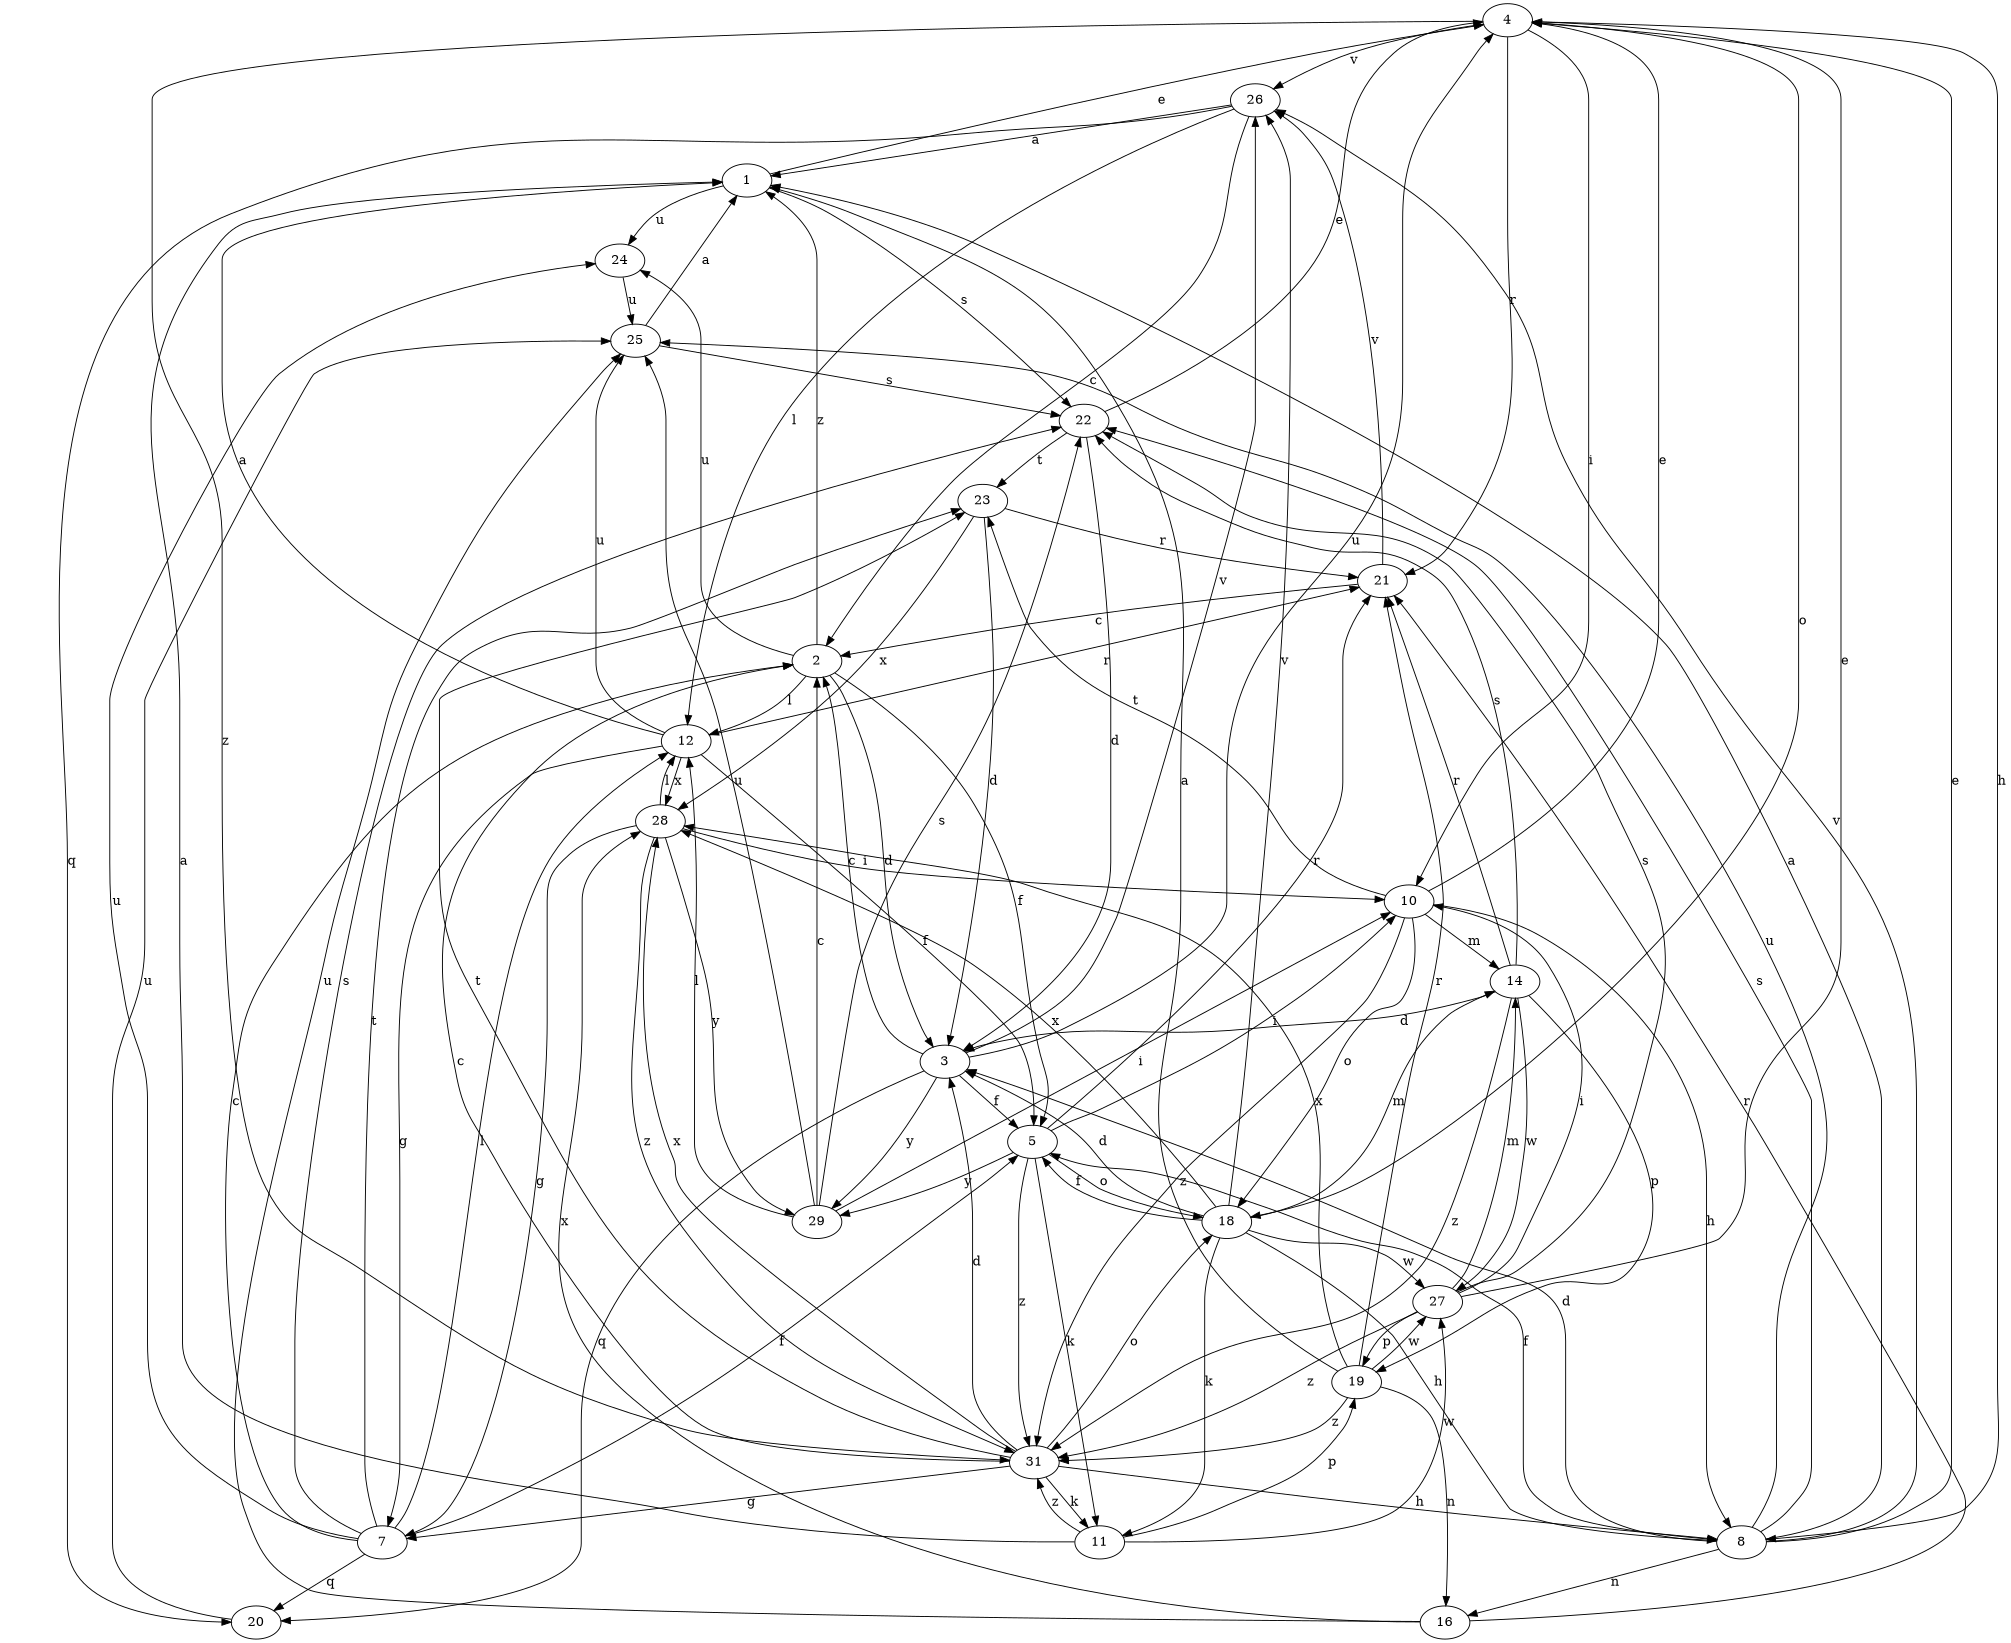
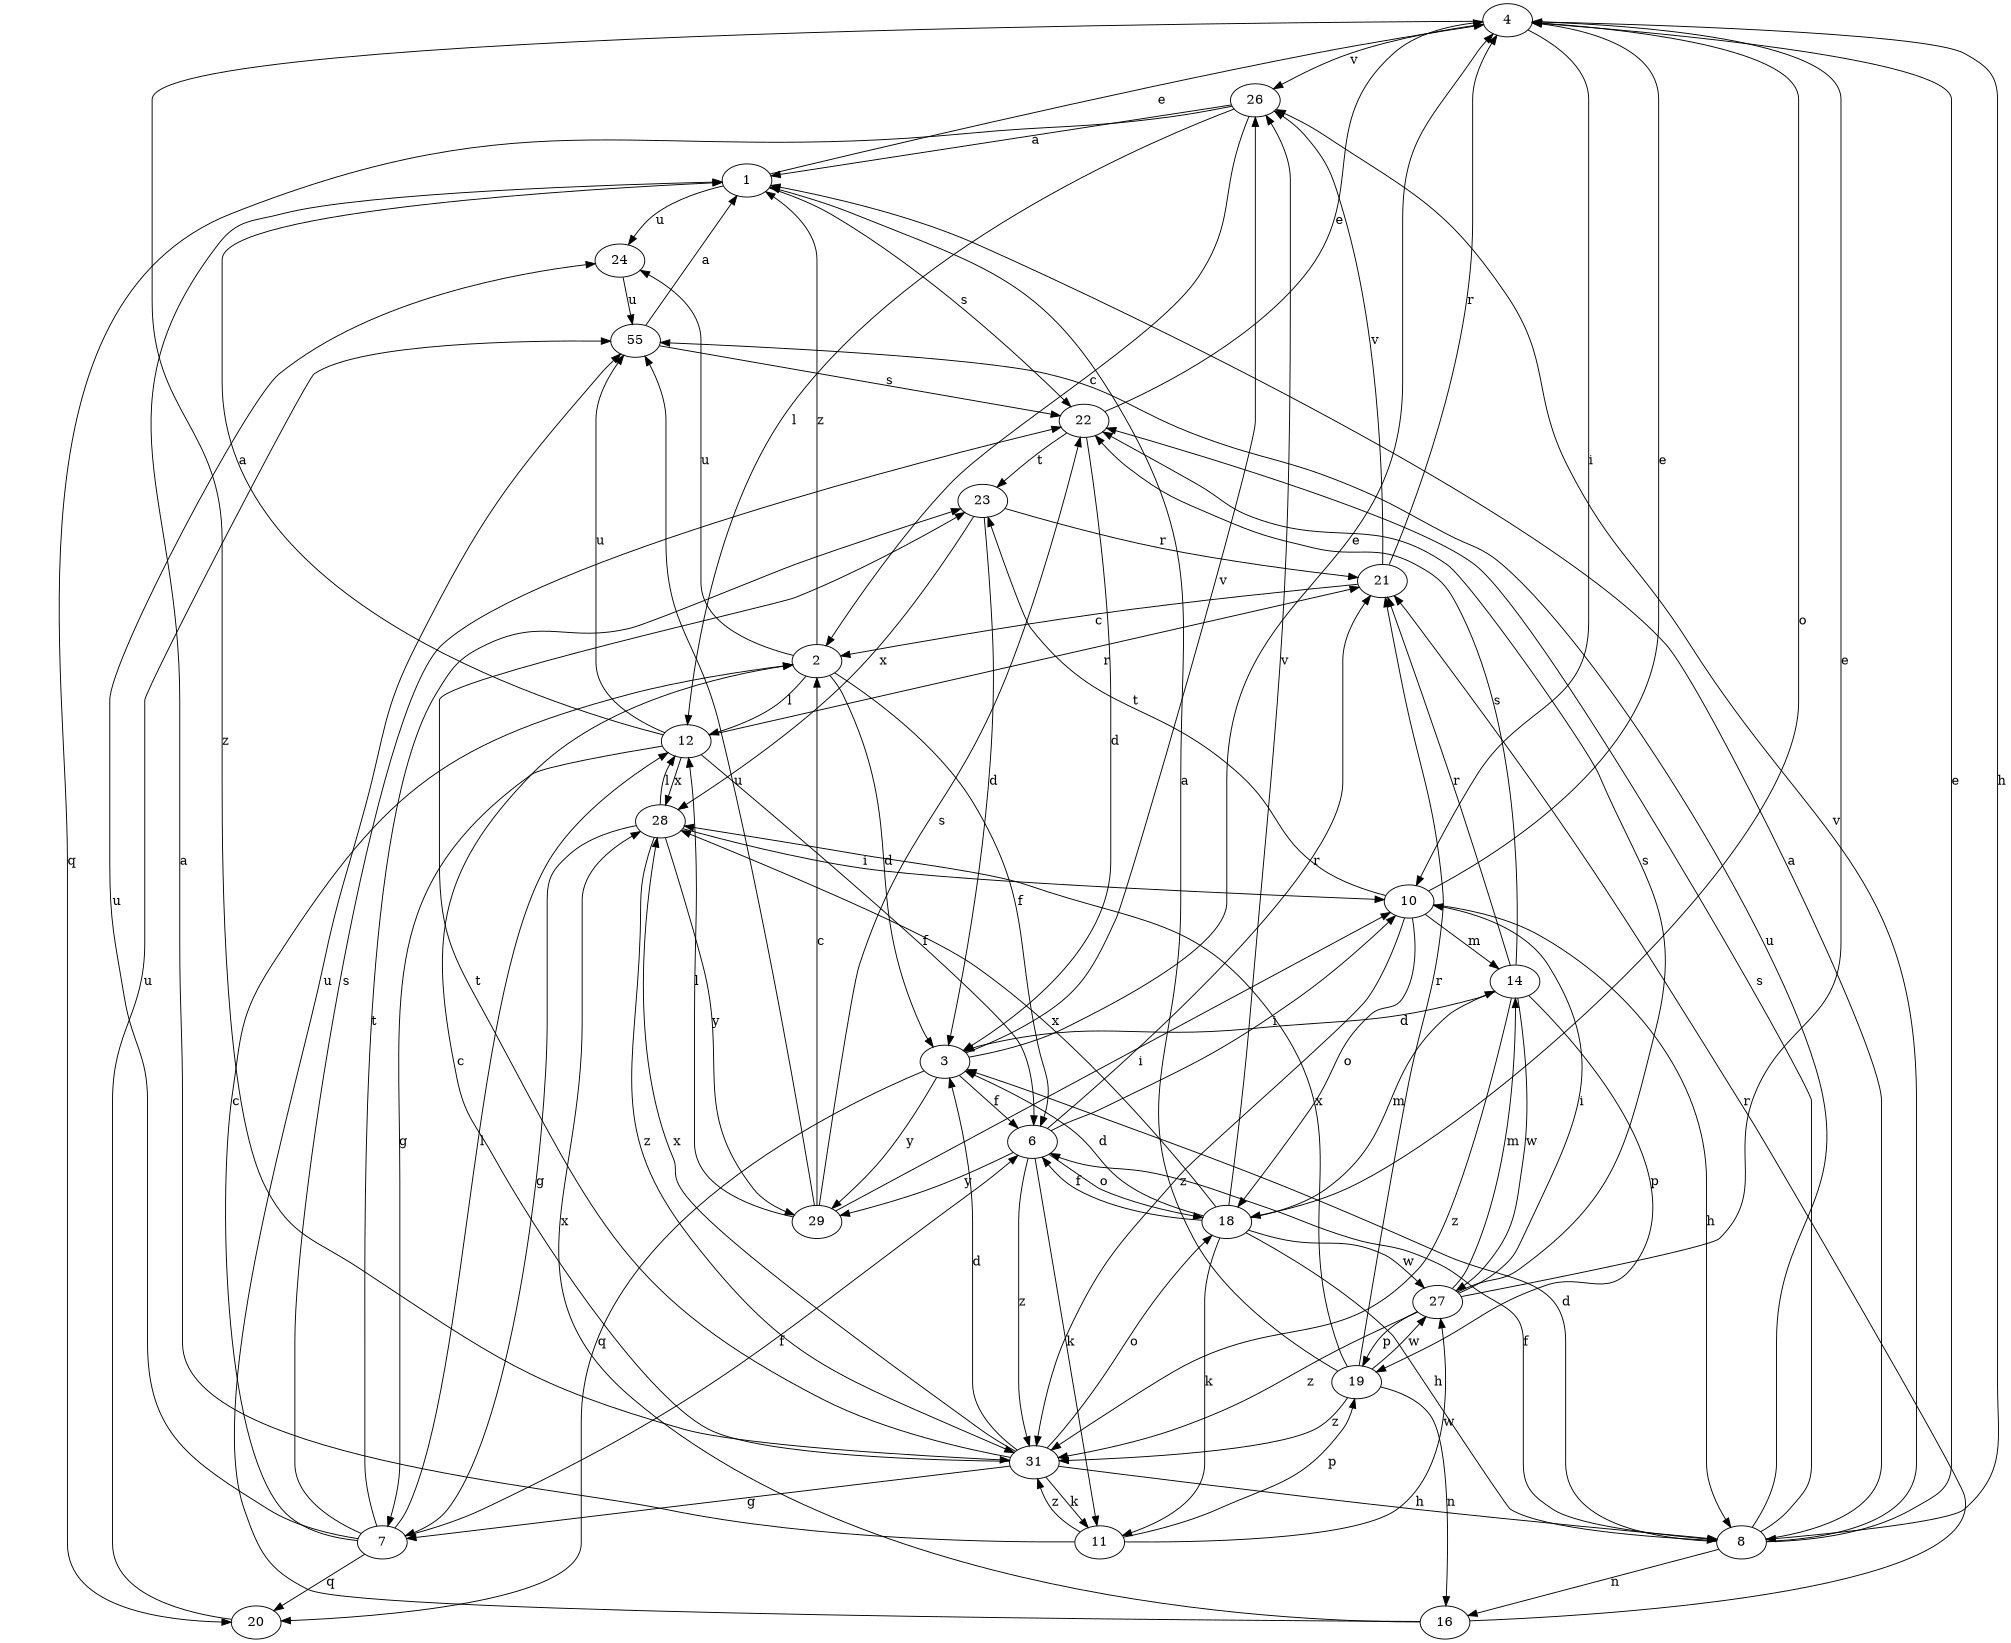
(1511, 321) -> (1465, 308)
(636, 341) -> (636, 341)
(1356, 541) -> (1356, 541)
(852, 891) -> none
(1033, 1142) -> (1033, 1142)
